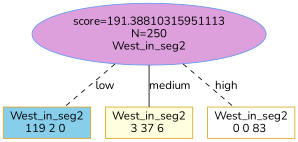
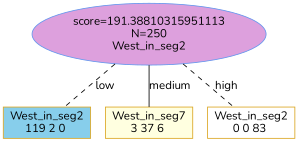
(149, 123) -> (149, 123)
